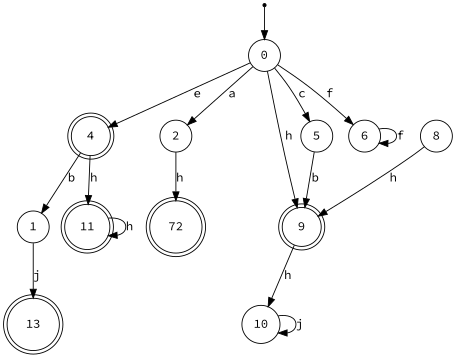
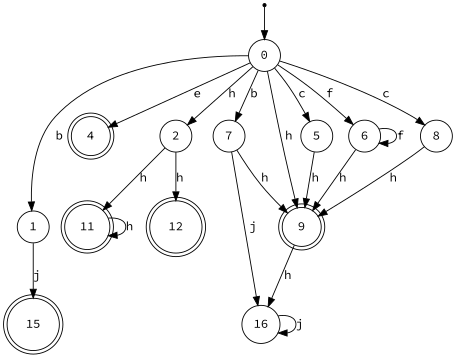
none -> (350, 87)
(232, 94) -> (232, 94)
none -> (229, 136)
(89, 176) -> (137, 176)
none -> (337, 177)
(315, 178) -> (315, 178)
(64, 179) -> (103, 83)
(176, 227) -> (176, 227)
(33, 324) -> (33, 324)
(261, 324) -> (261, 324)
